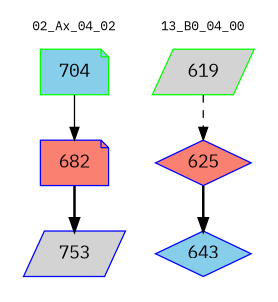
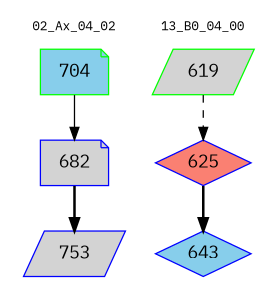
(74, 163) -> (74, 163)
